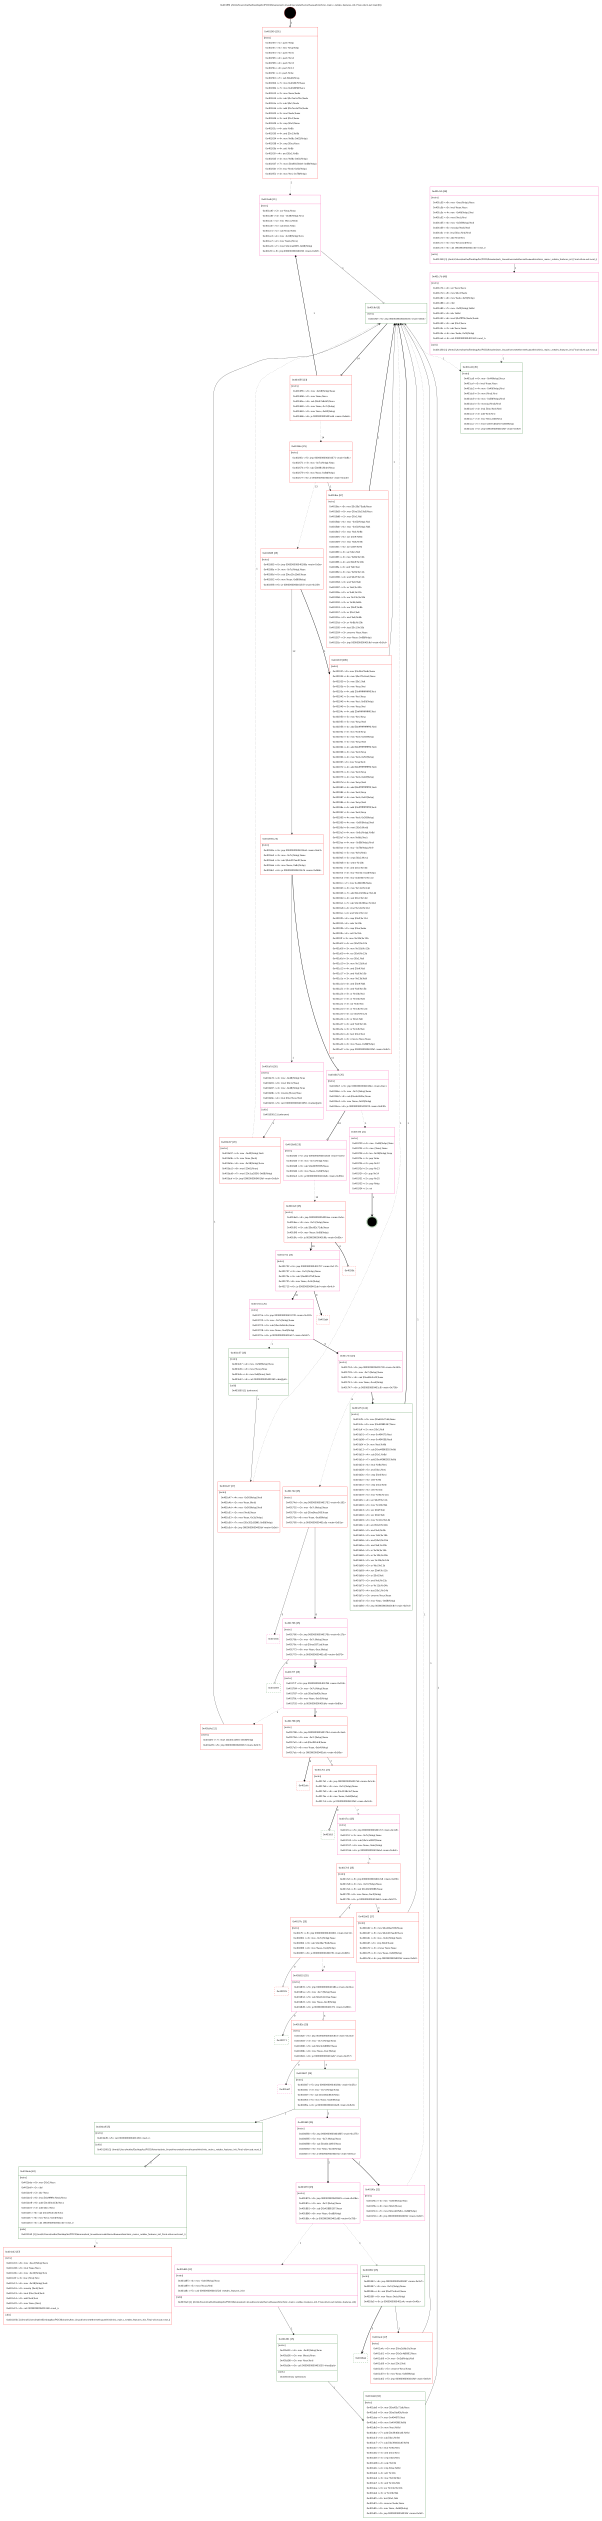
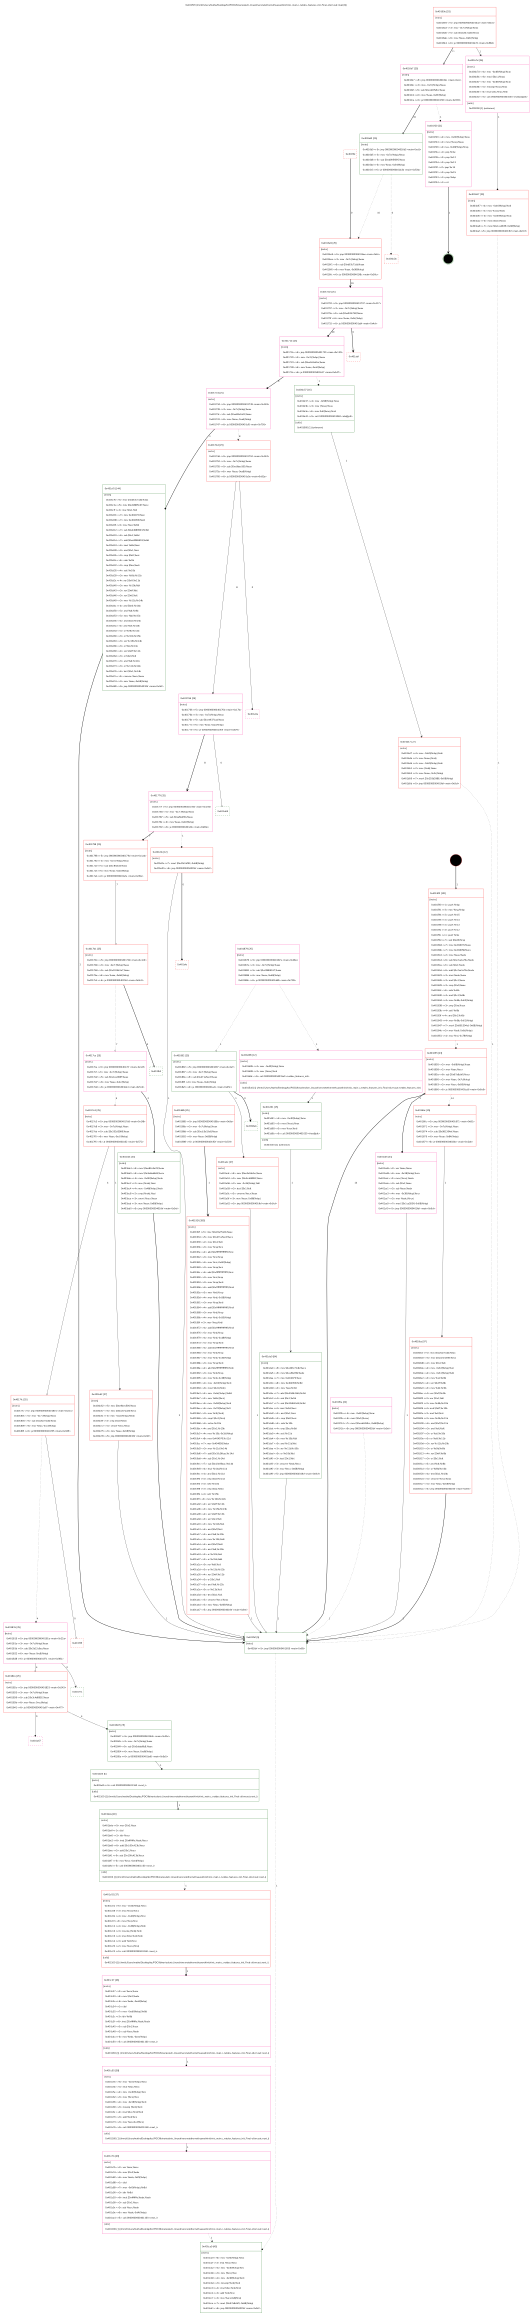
(290, 186) -> (456, 1044)
none -> (391, 259)
(307, 515) -> none
(292, 711) -> none
(315, 1160) -> (391, 154)
none -> (149, 1183)
(343, 1253) -> (350, 198)
(307, 1769) -> (182, 916)
none -> (186, 2017)
(328, 2138) -> none
